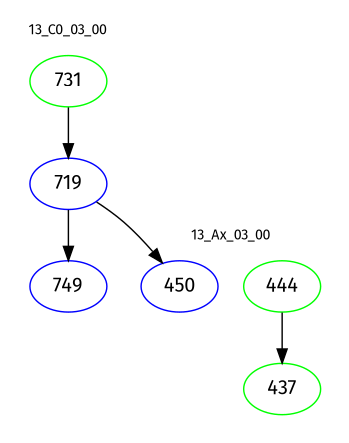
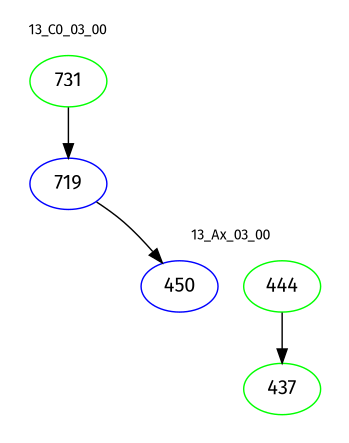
(68, 286) -> none
